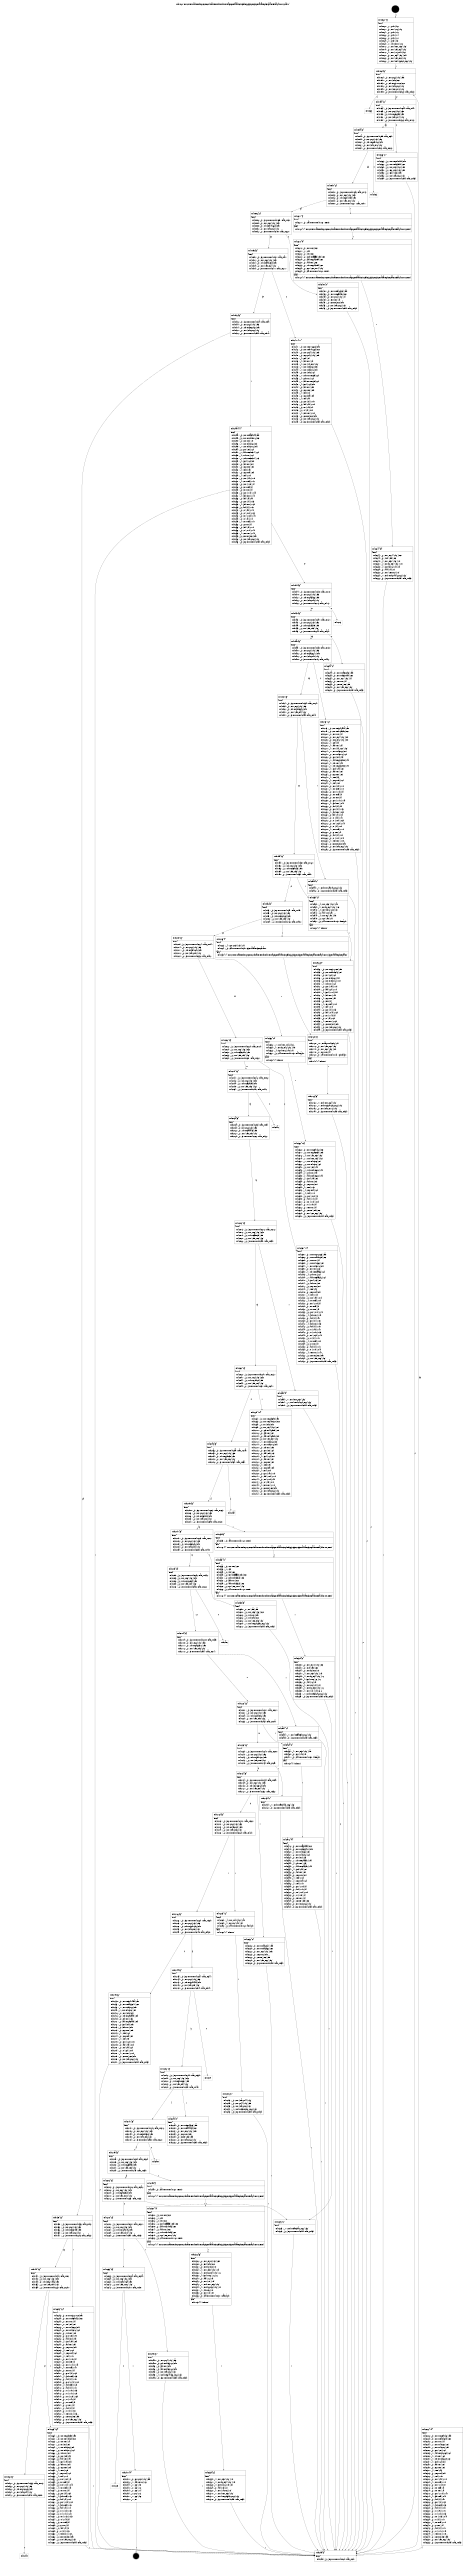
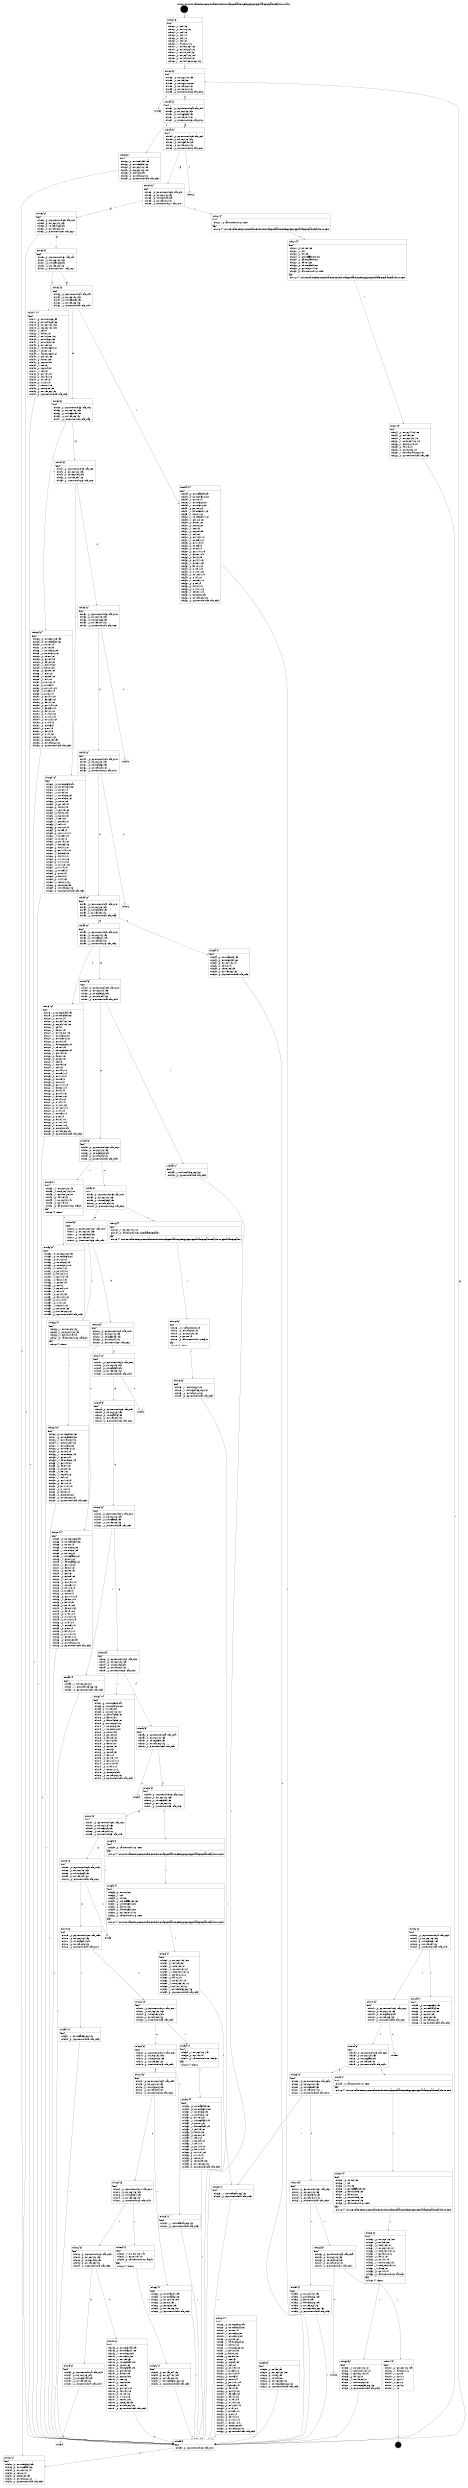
(288, 553) -> (99, 689)
(370, 1433) -> (110, 2457)
(211, 1586) -> (105, 1886)
(186, 2028) -> none
